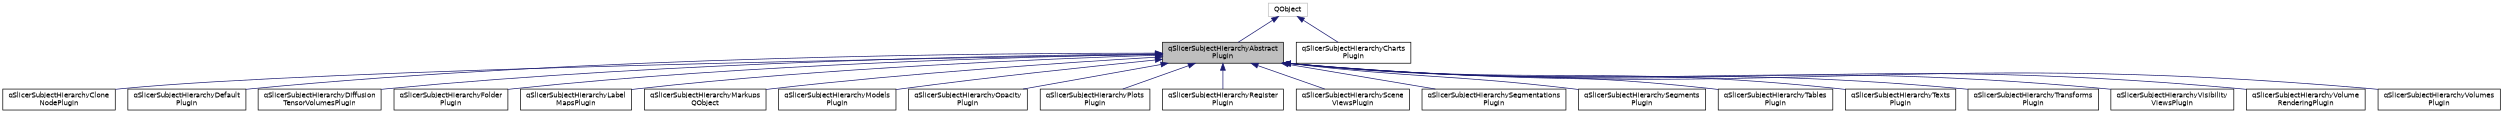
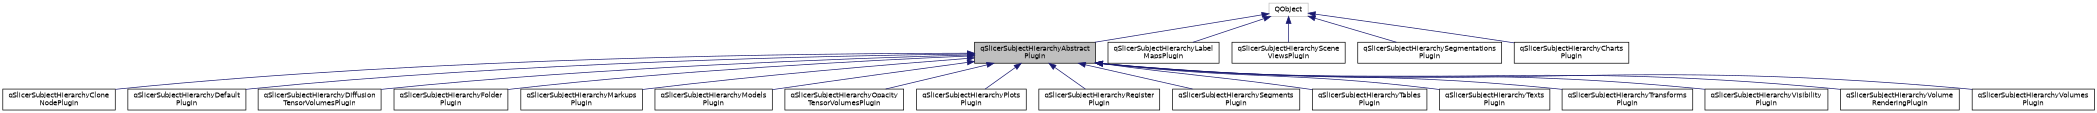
(893, 68) -> (1228, 30)
(1291, 77) -> (1289, 33)
(1362, 77) -> (1356, 30)
(705, 100) -> (582, 100)
(968, 100) -> (844, 100)
(2172, 100) -> (1766, 100)
